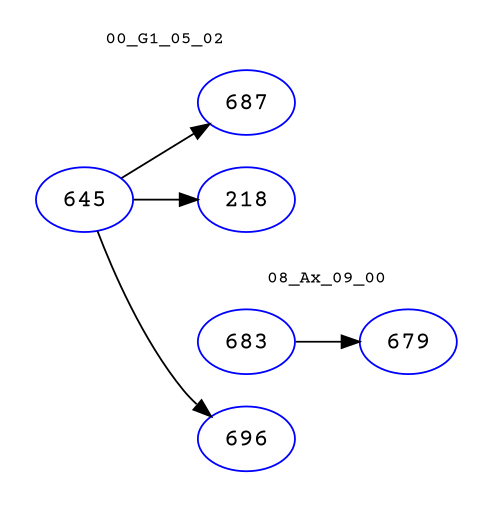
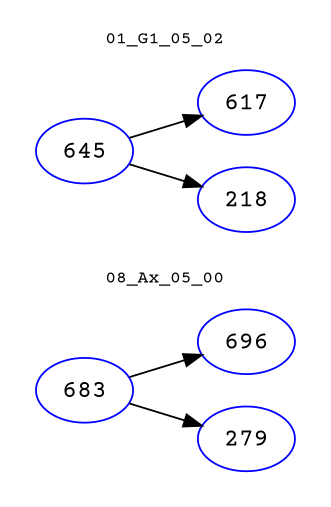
(165, 39) -> (165, 39)
(246, 103) -> (246, 103)
(327, 278) -> (165, 278)
(139, 322) -> (157, 369)
(408, 342) -> (246, 439)
